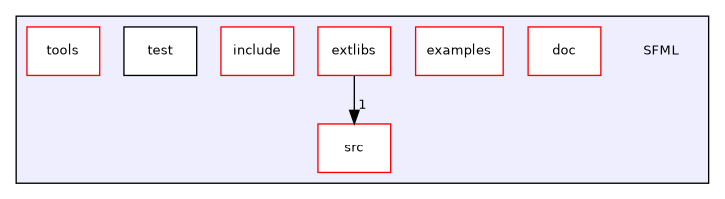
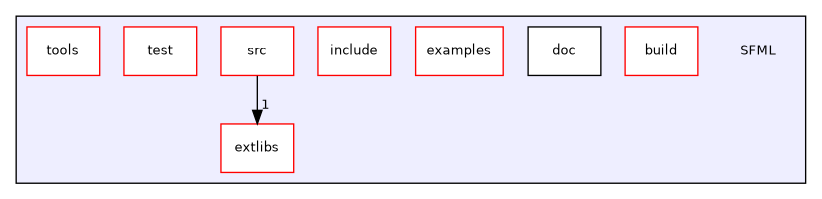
(160, 51) -> (160, 51)
(564, 51) -> (564, 51)
none -> (661, 51)
(354, 93) -> (257, 93)
